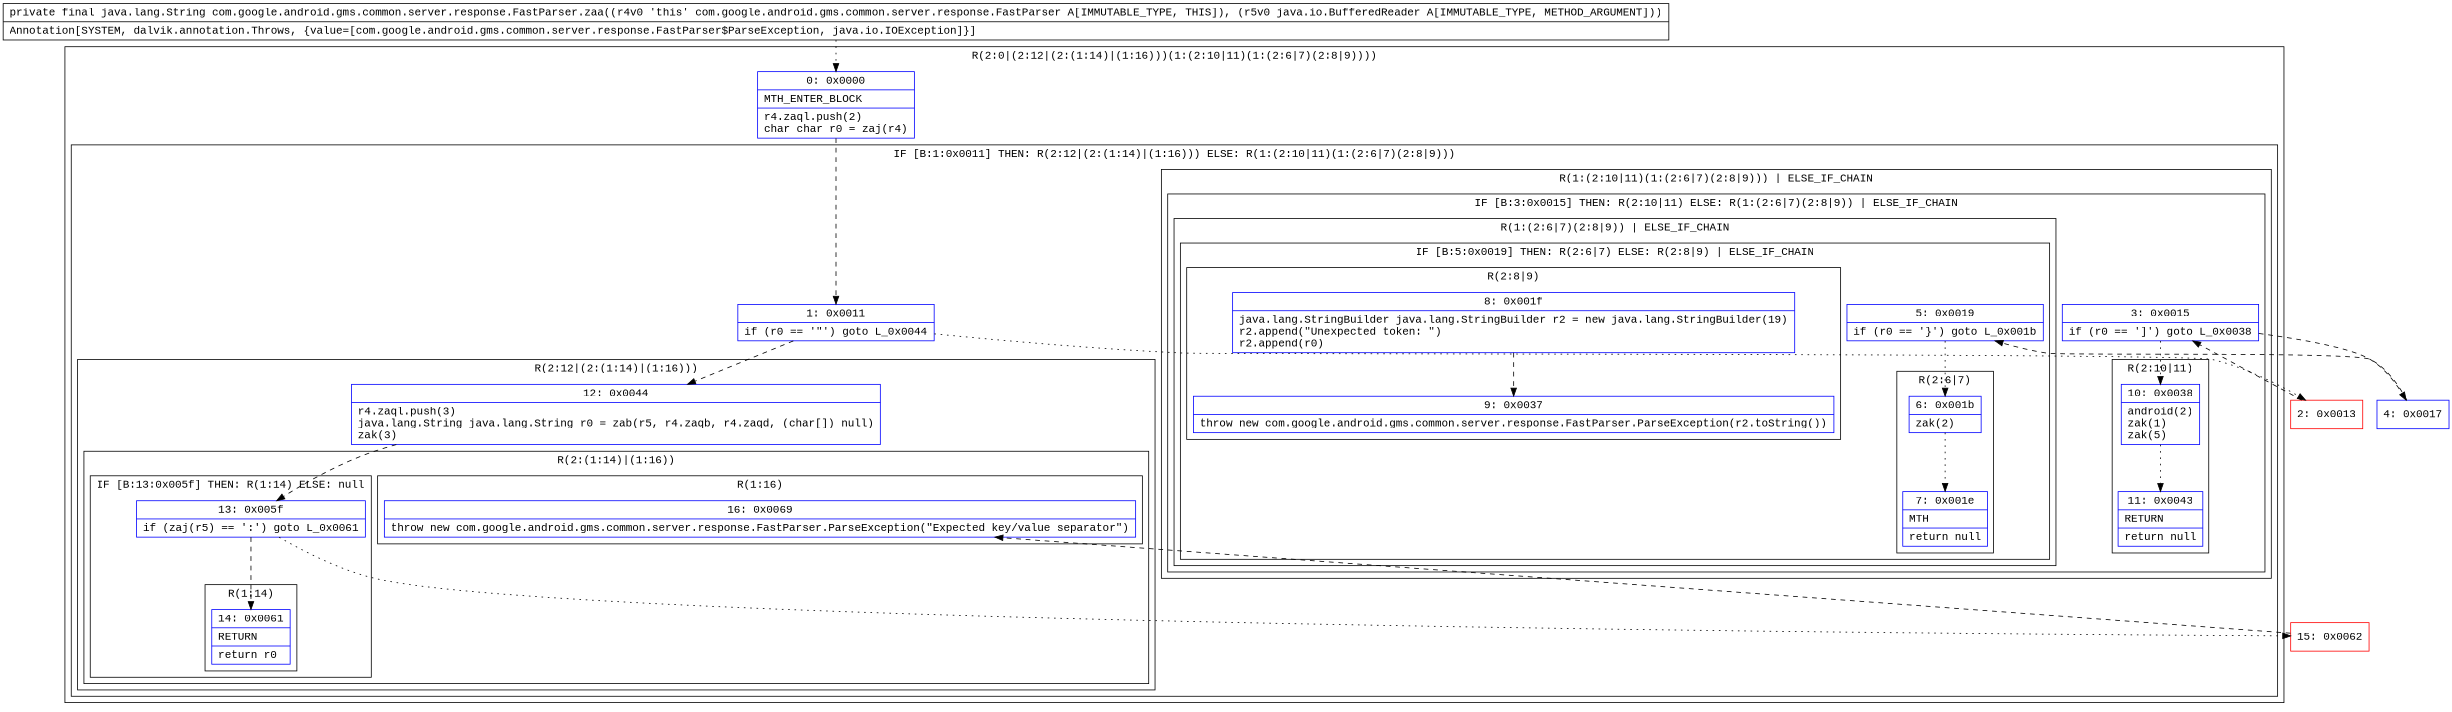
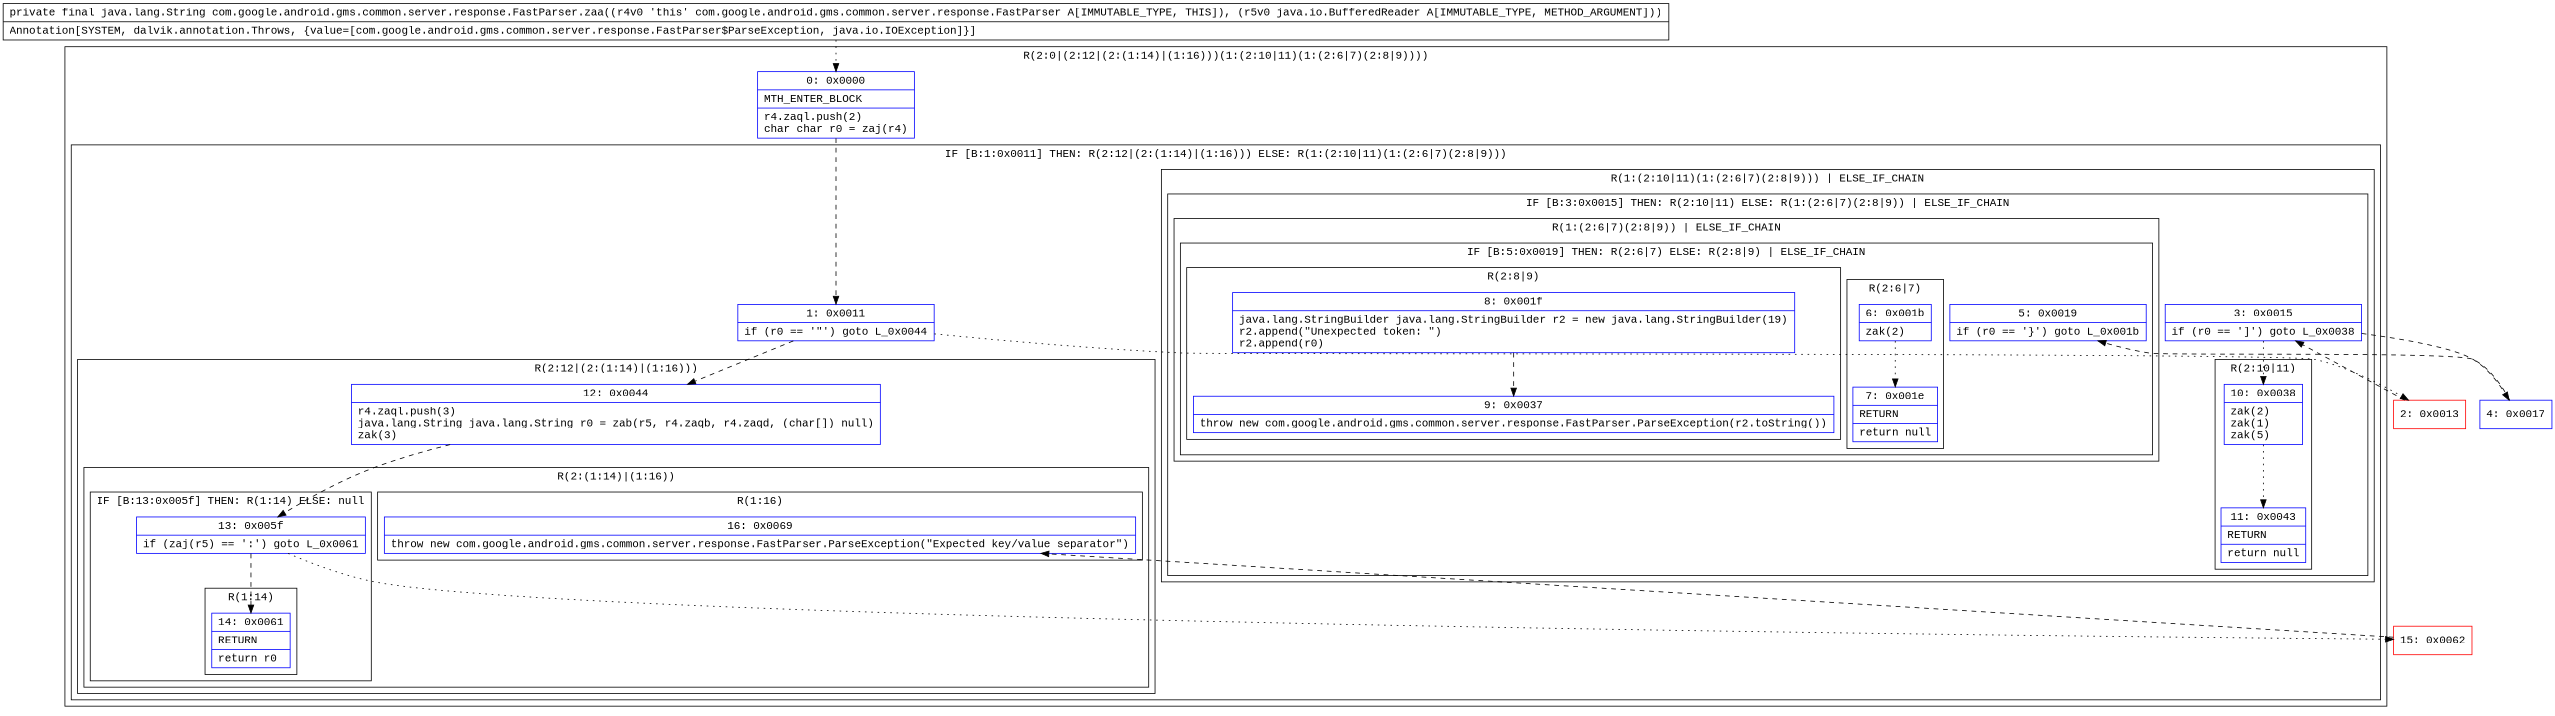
(1945, 365) -> none
(2160, 411) -> (2250, 411)
(1919, 519) -> (1879, 414)
